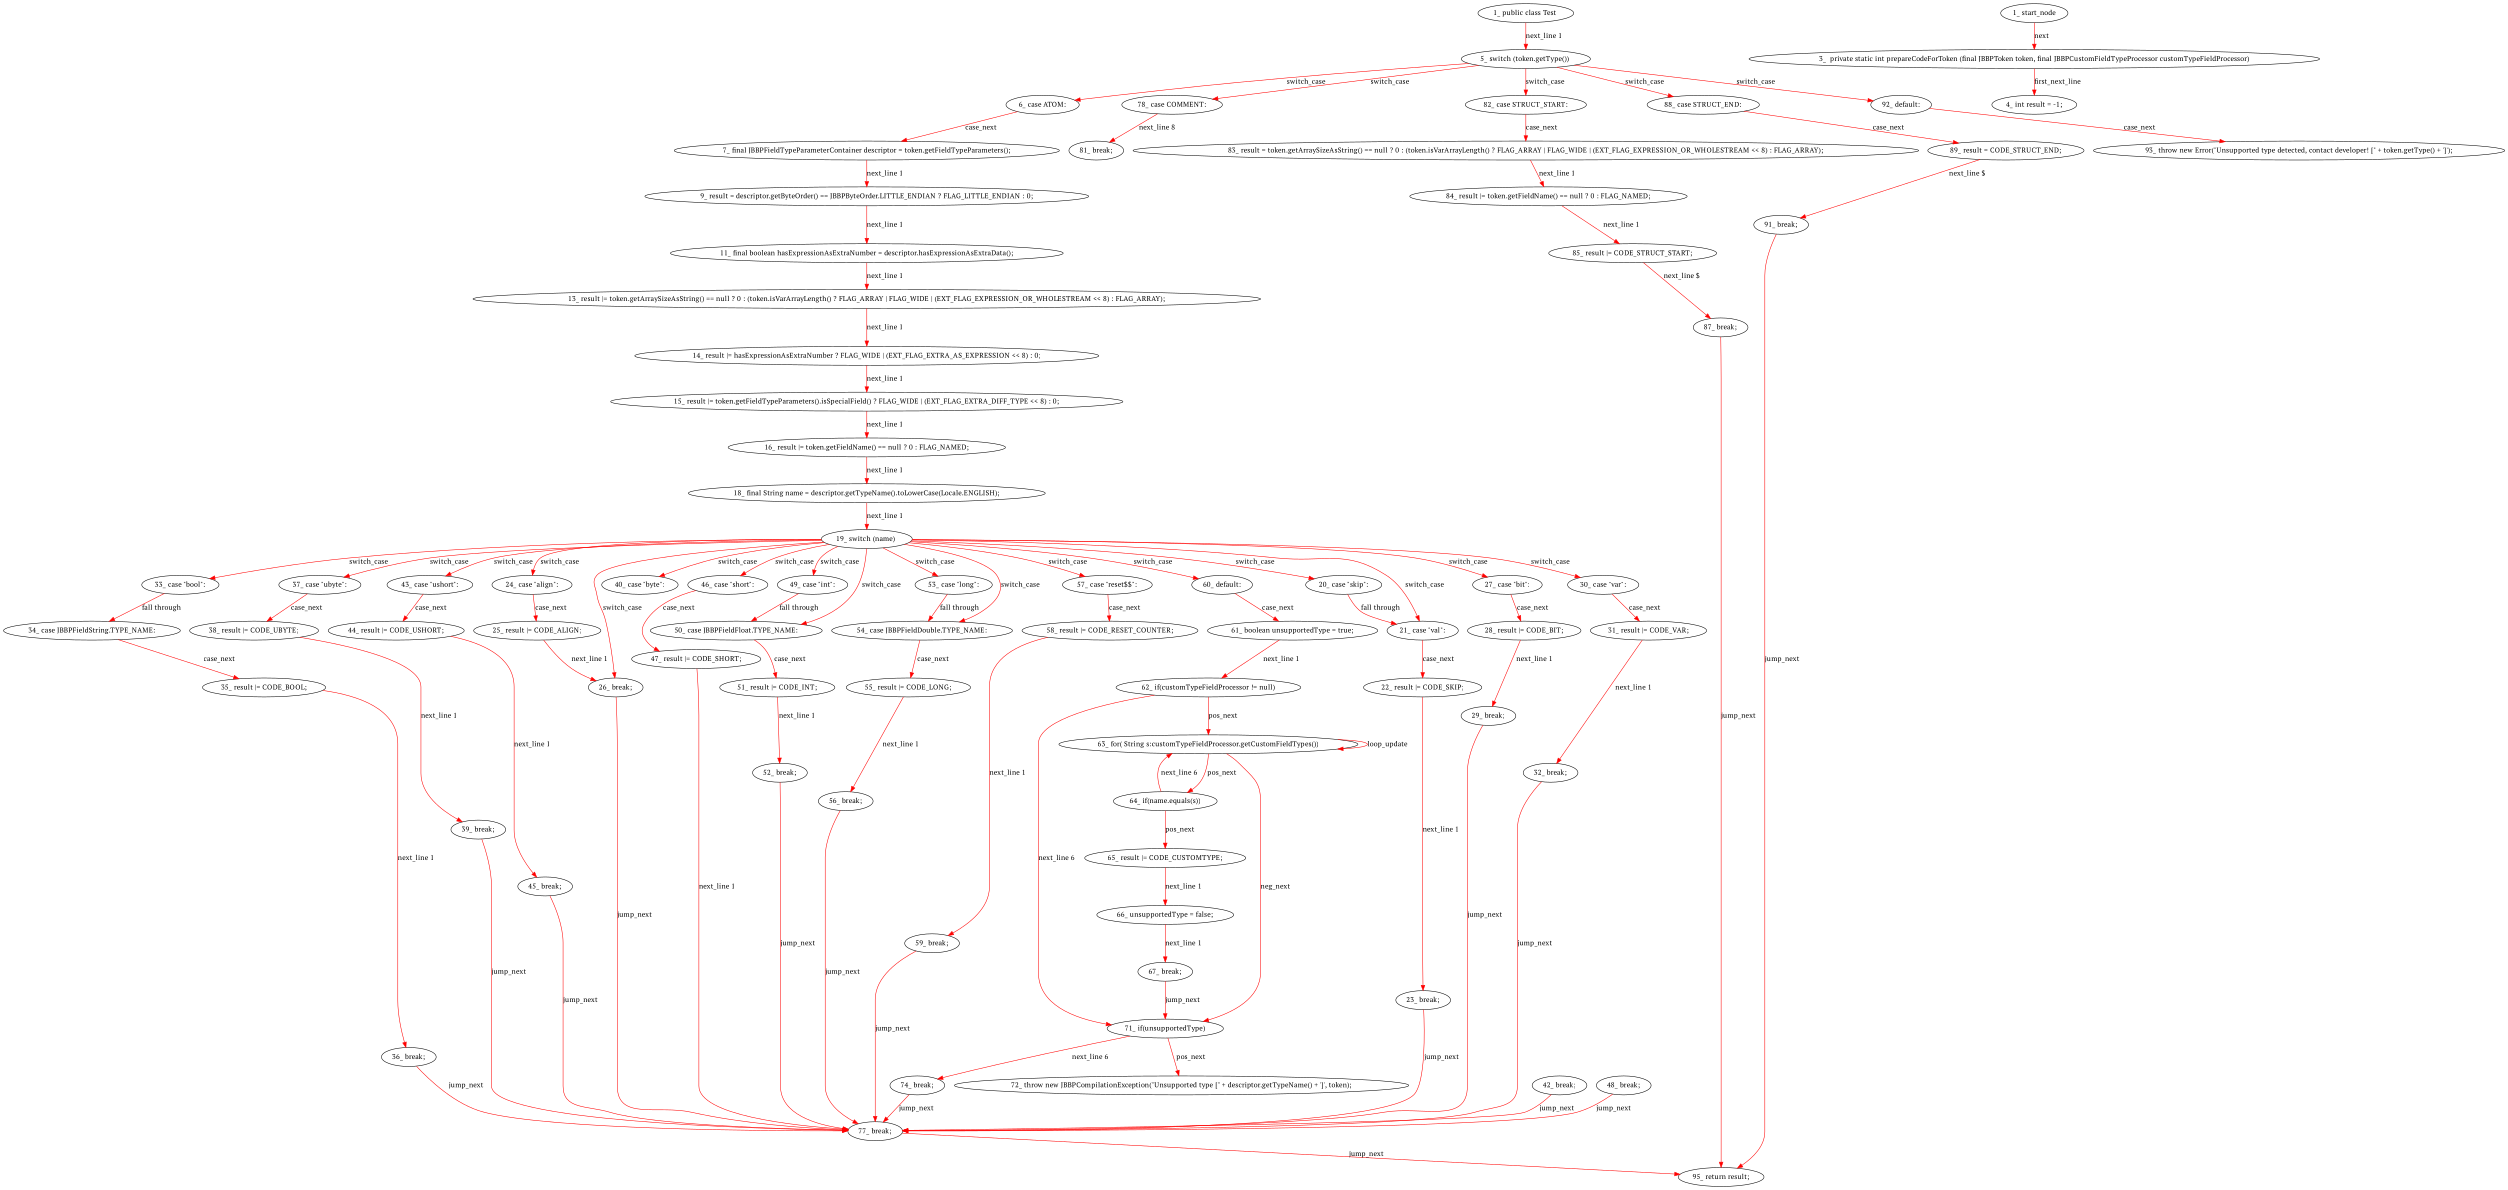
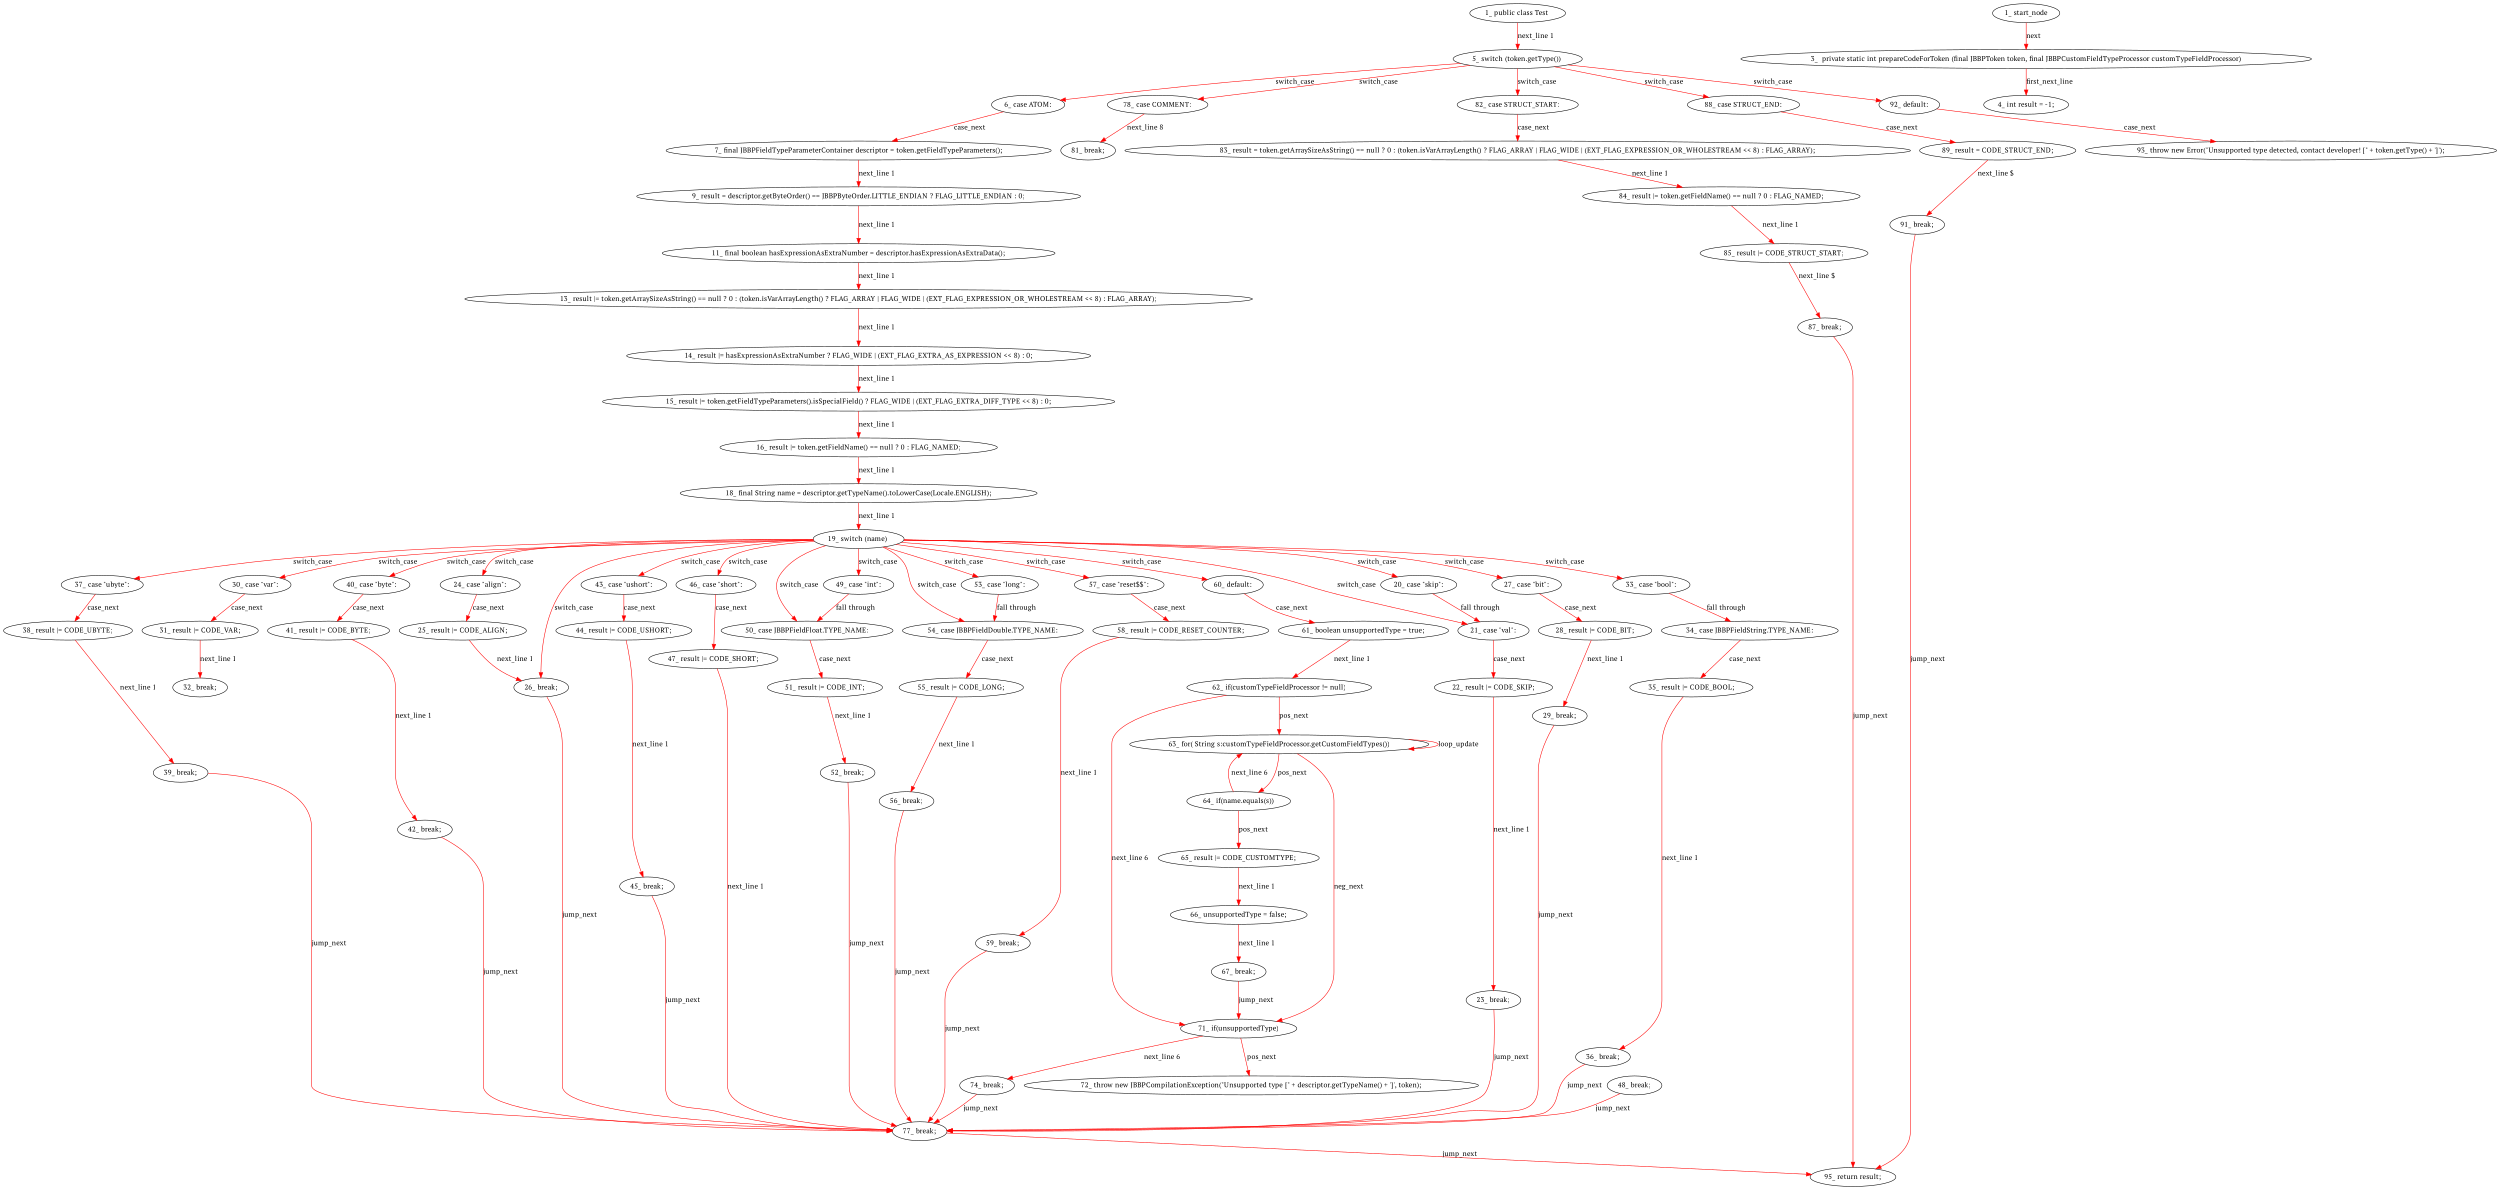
none -> (329, 631)
(1468, 1113) -> none
